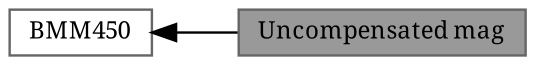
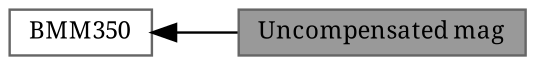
(81, 33) -> (81, 33)
